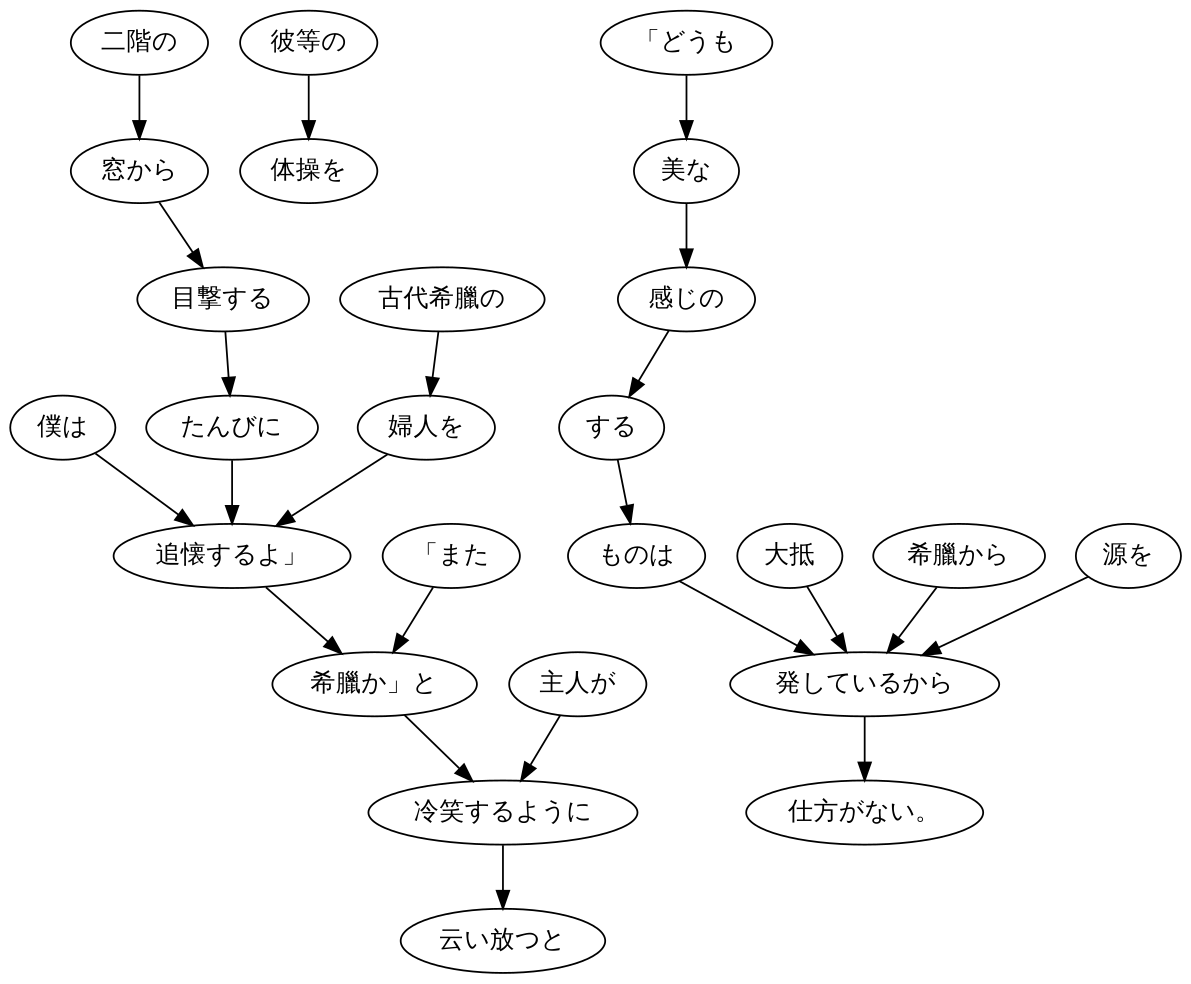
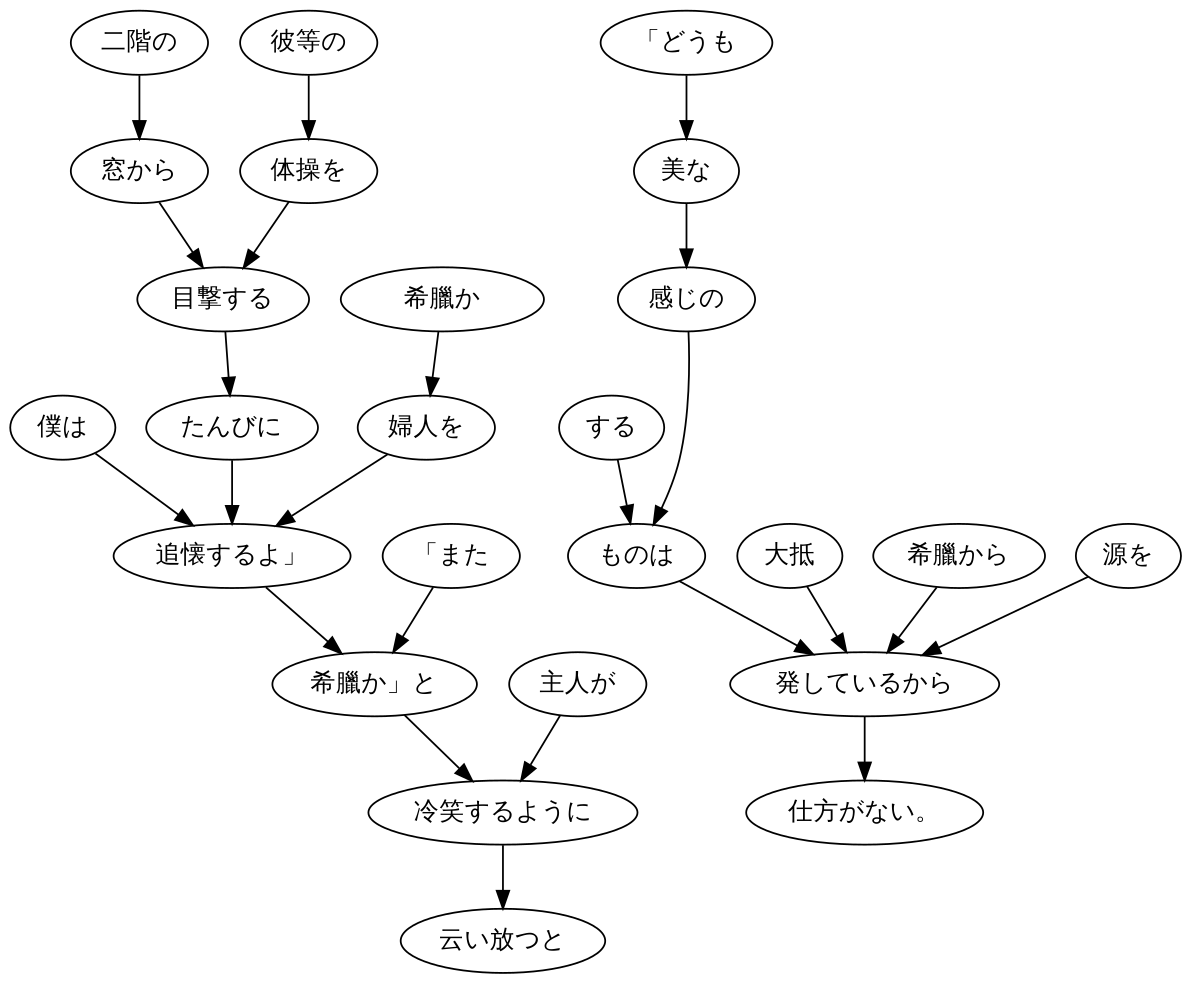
none -> (271, 227)
(442, 299) -> (442, 299)
(654, 356) -> (686, 422)
